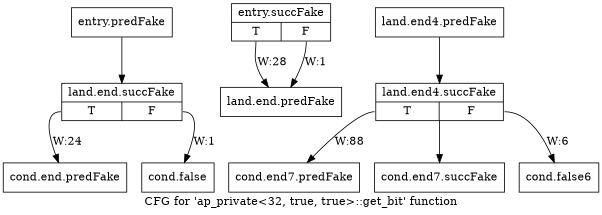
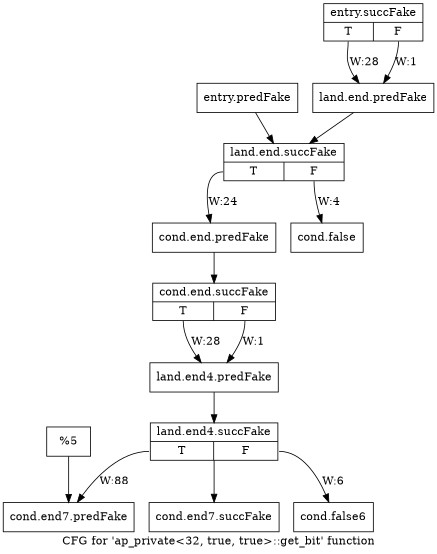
none -> (335, 126)
(205, 142) -> (329, 202)
none -> (214, 302)
none -> (69, 442)
